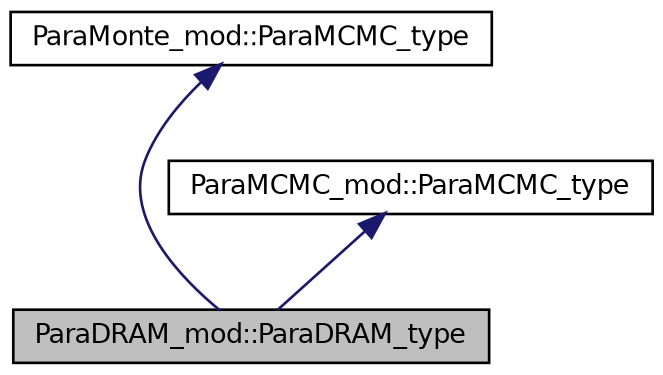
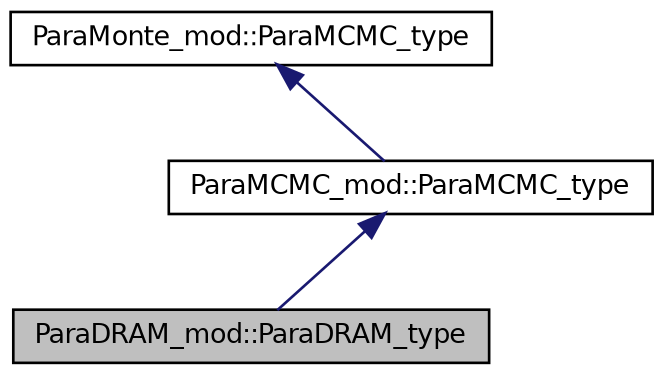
(142, 201) -> (341, 122)
